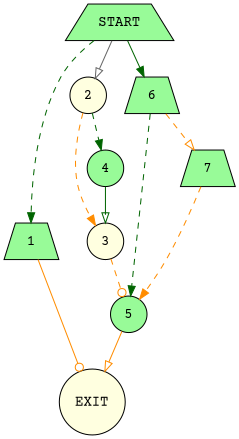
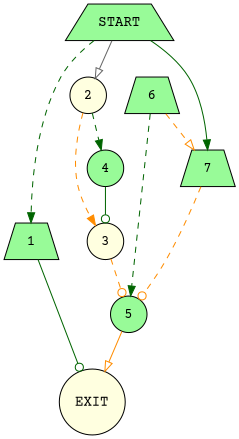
(134, 54) -> (192, 83)
(105, 201) -> (105, 201)
(177, 240) -> (177, 240)
(58, 312) -> (58, 312)
